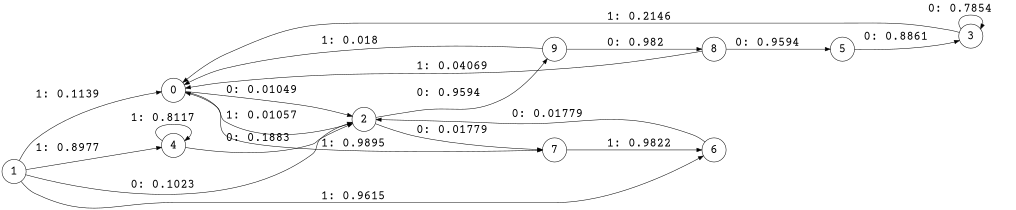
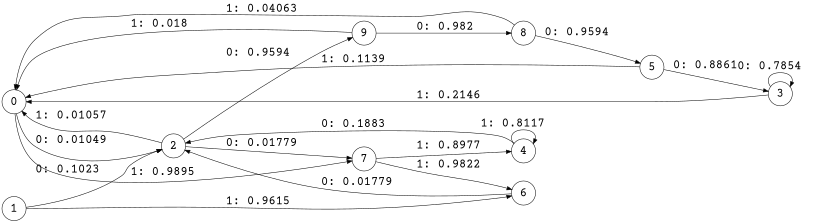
(459, 66) -> (269, 9)
(81, 114) -> (334, 67)
(91, 159) -> (441, 155)
